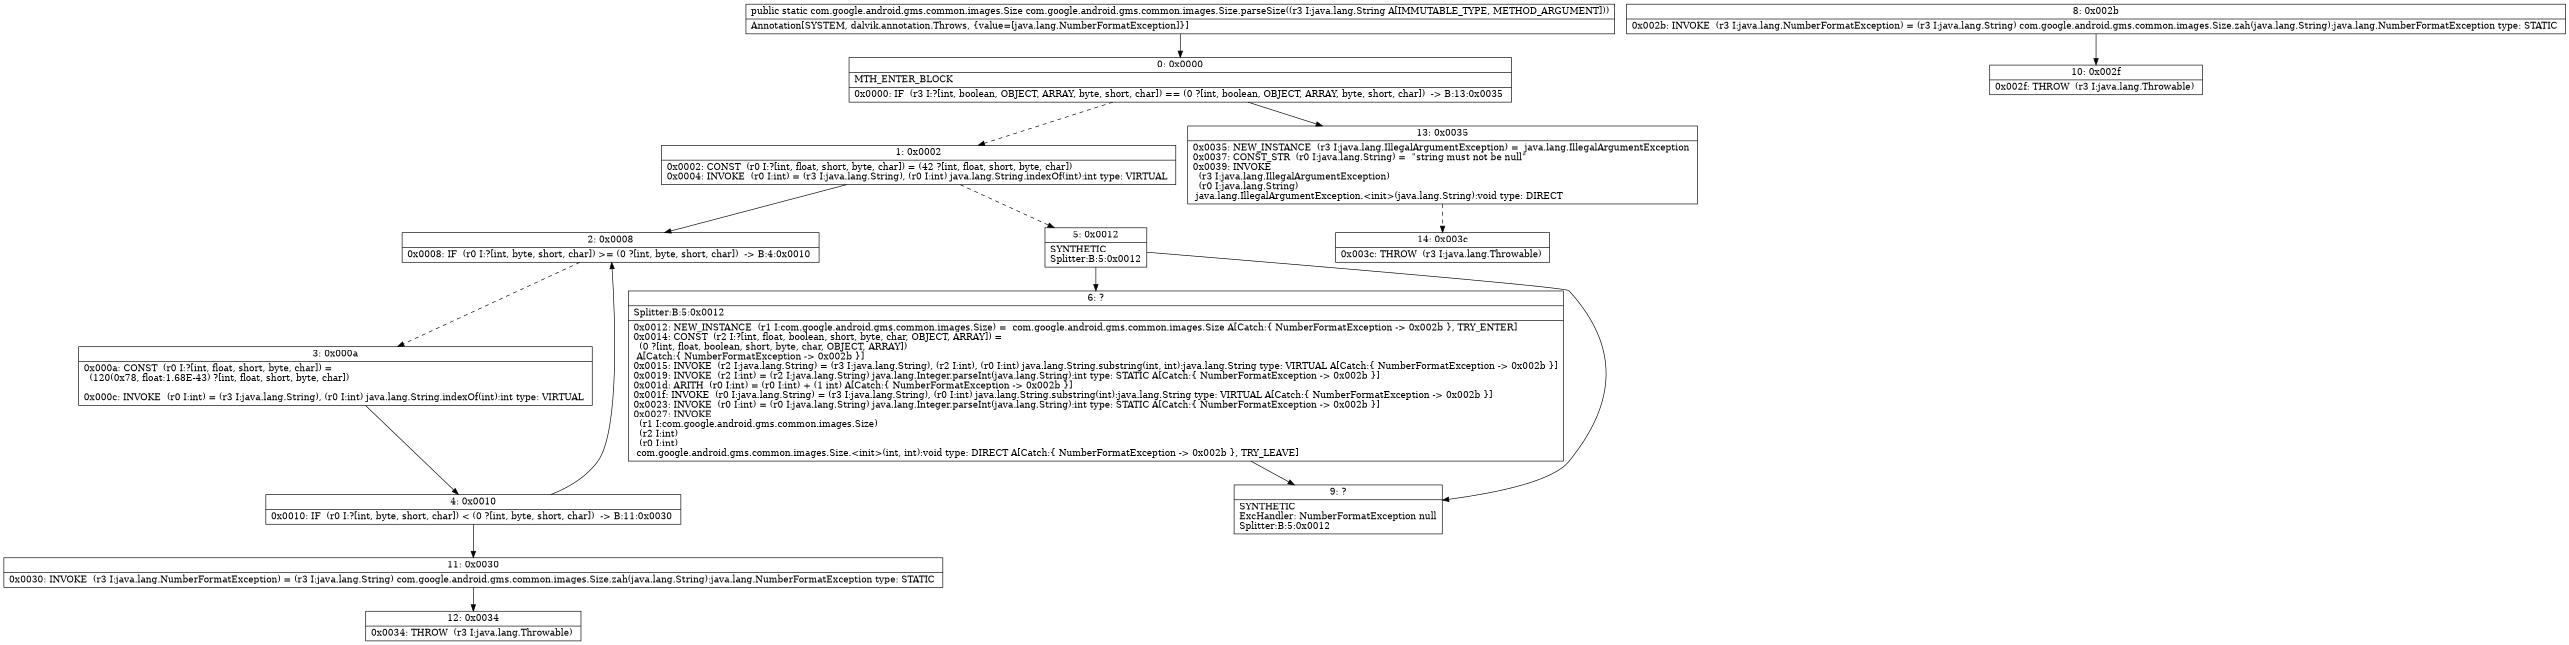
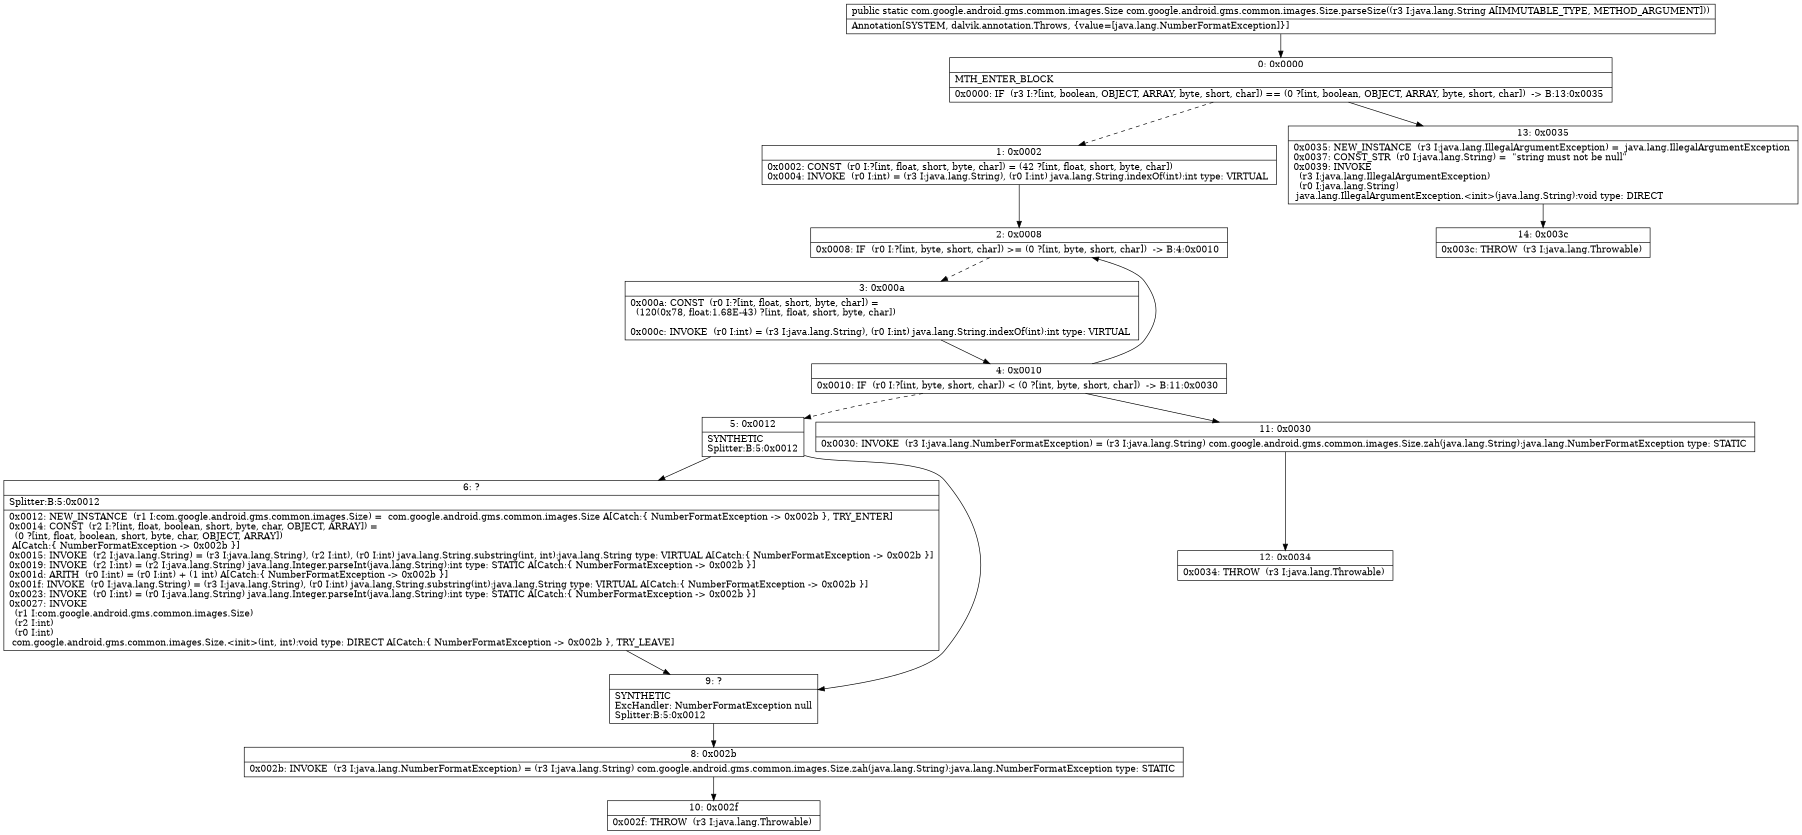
(1004, 205) -> (867, 404)
(1443, 215) -> (1543, 213)
none -> (714, 732)
